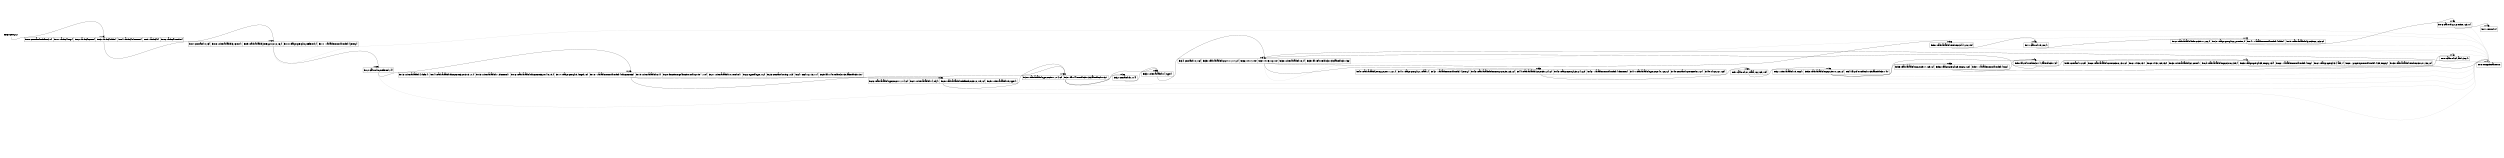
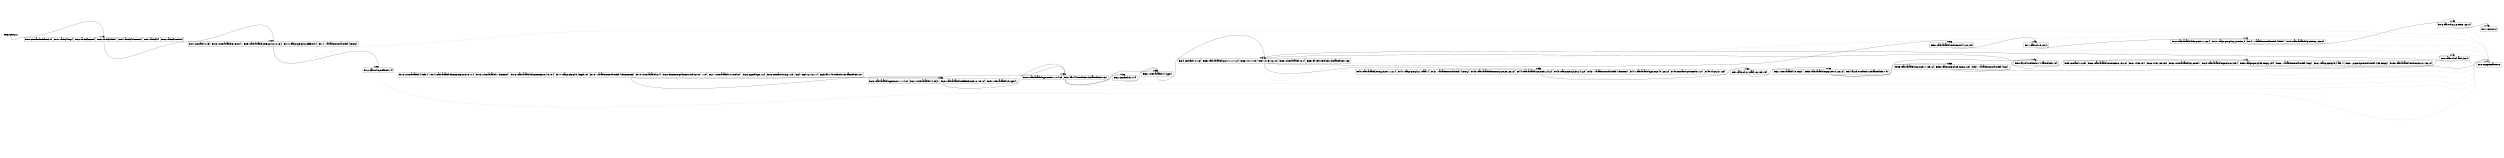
(507, 57) -> none
